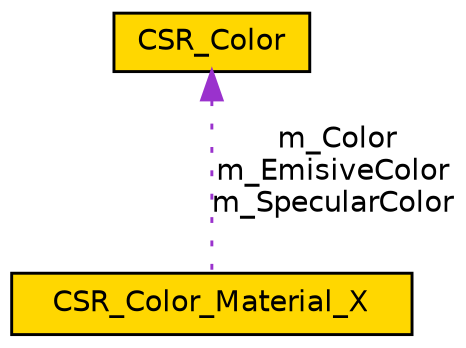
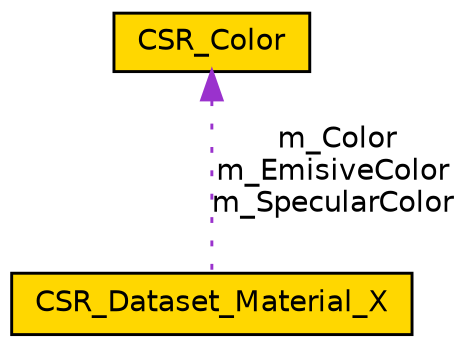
(212, 304) -> (212, 304)
